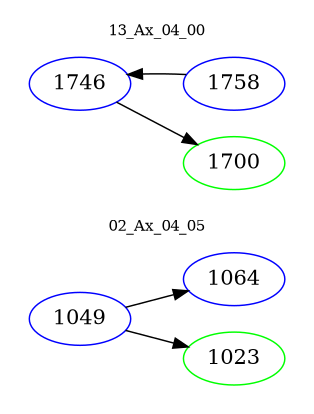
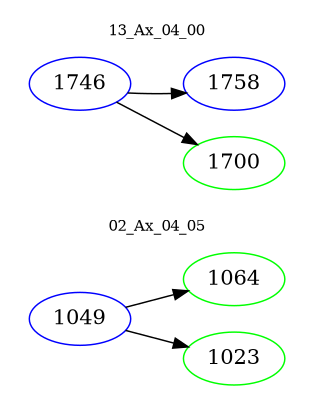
(164, 74) -> (150, 94)
(234, 279) -> (234, 279)
